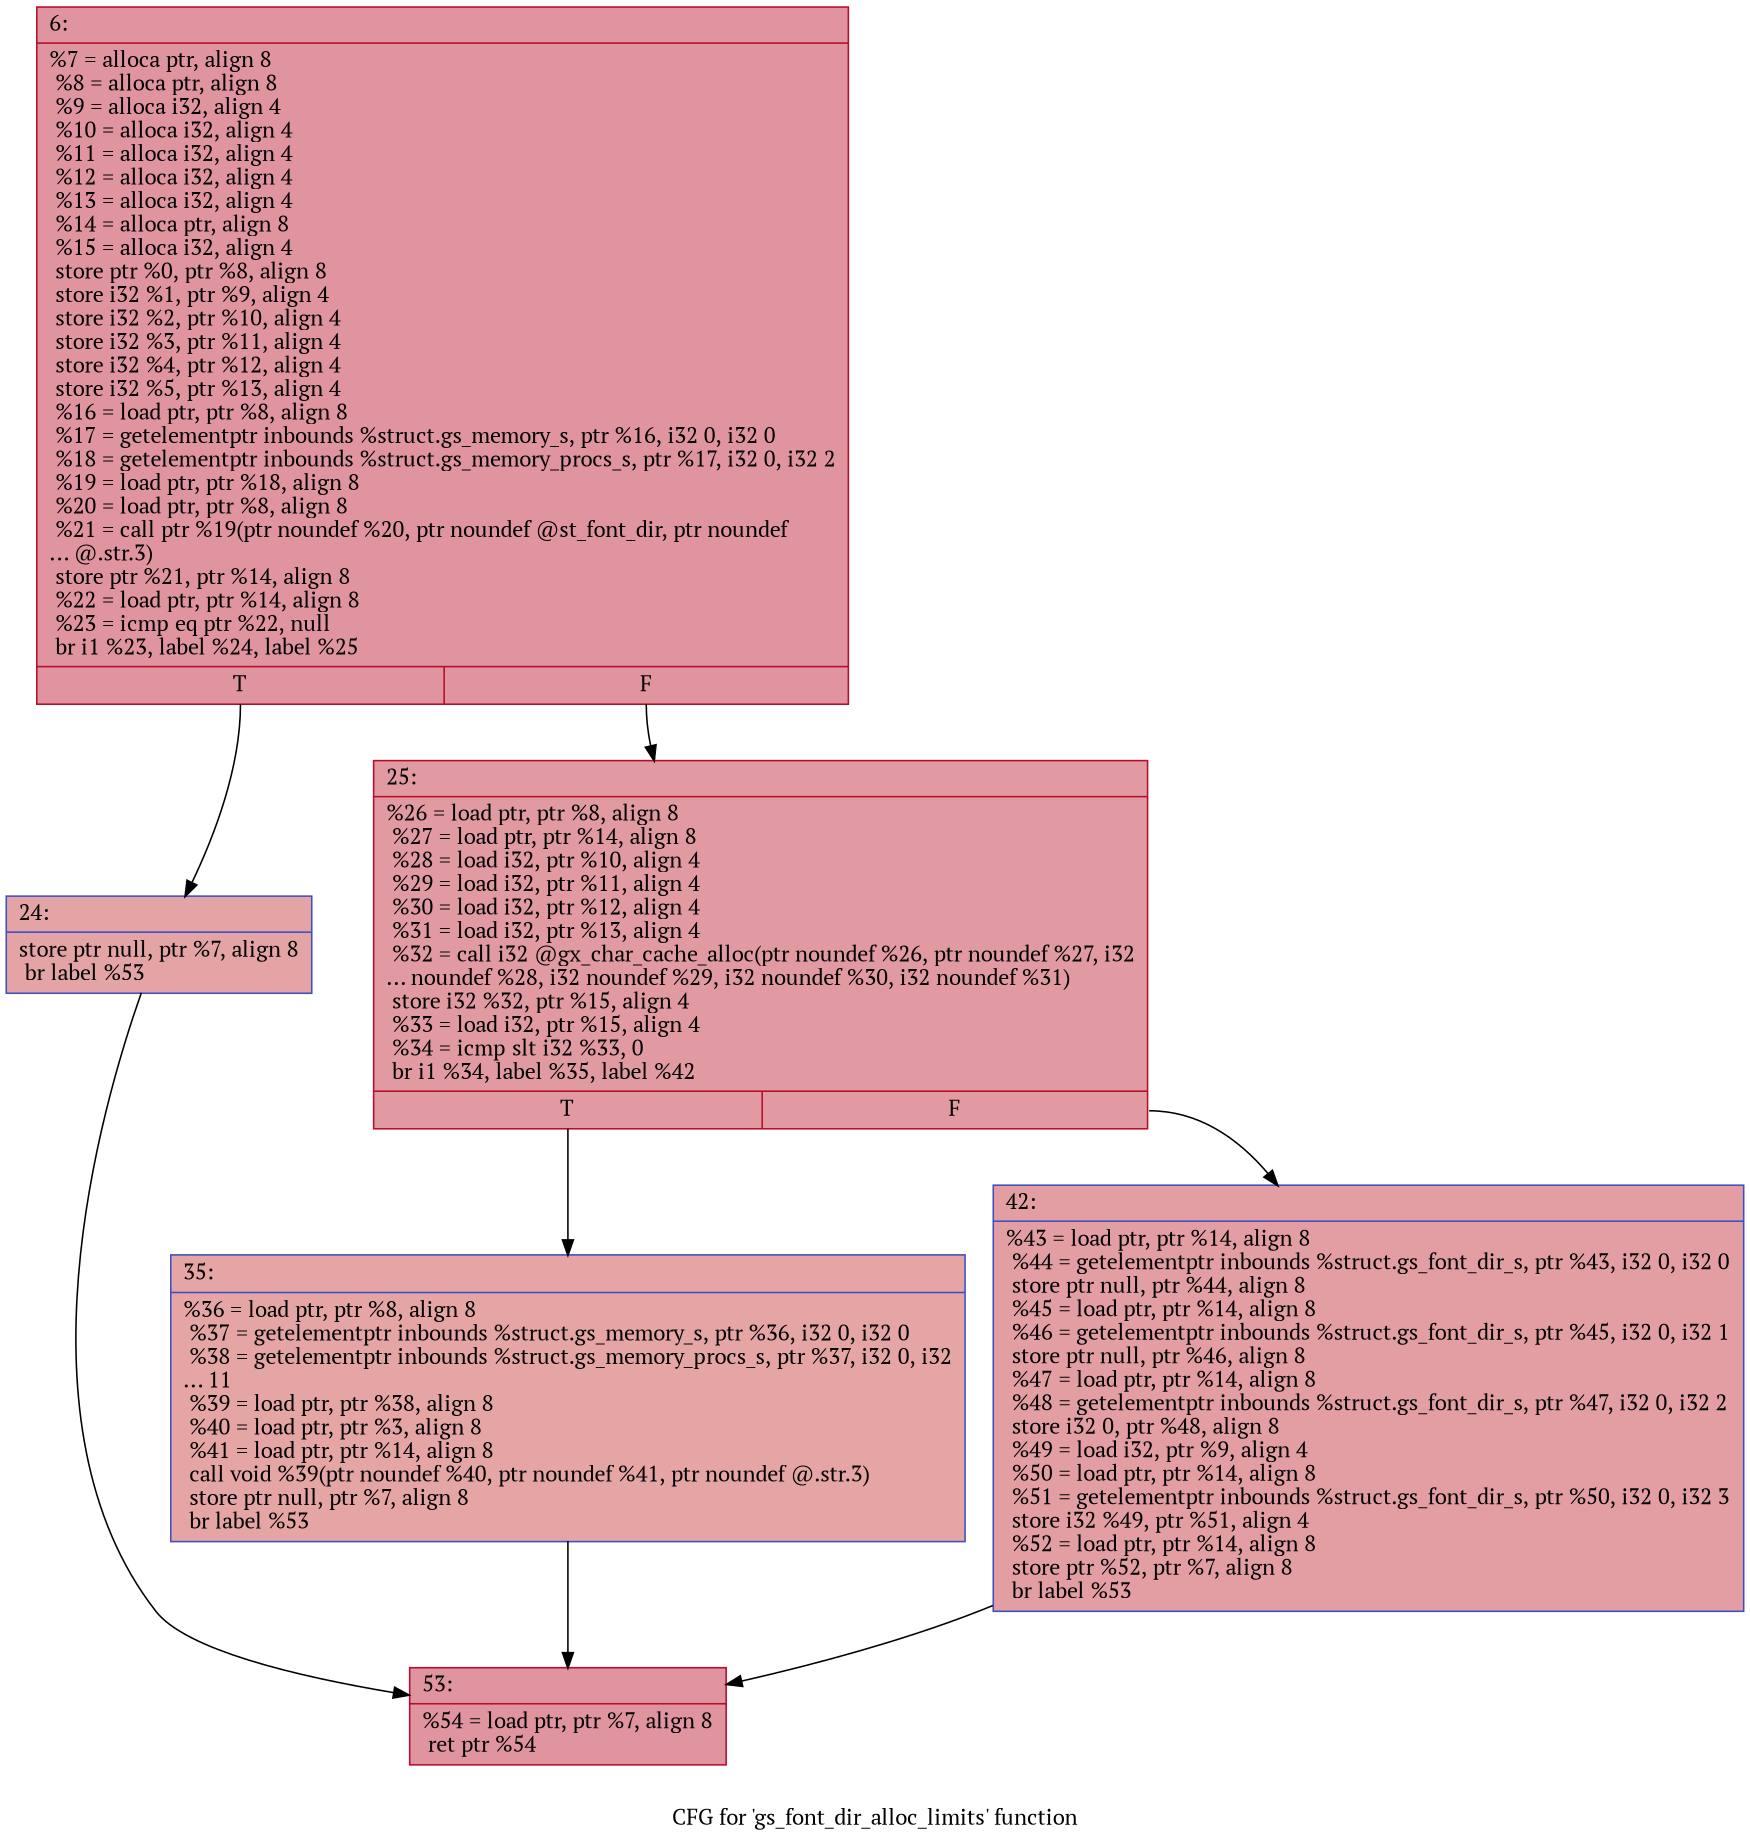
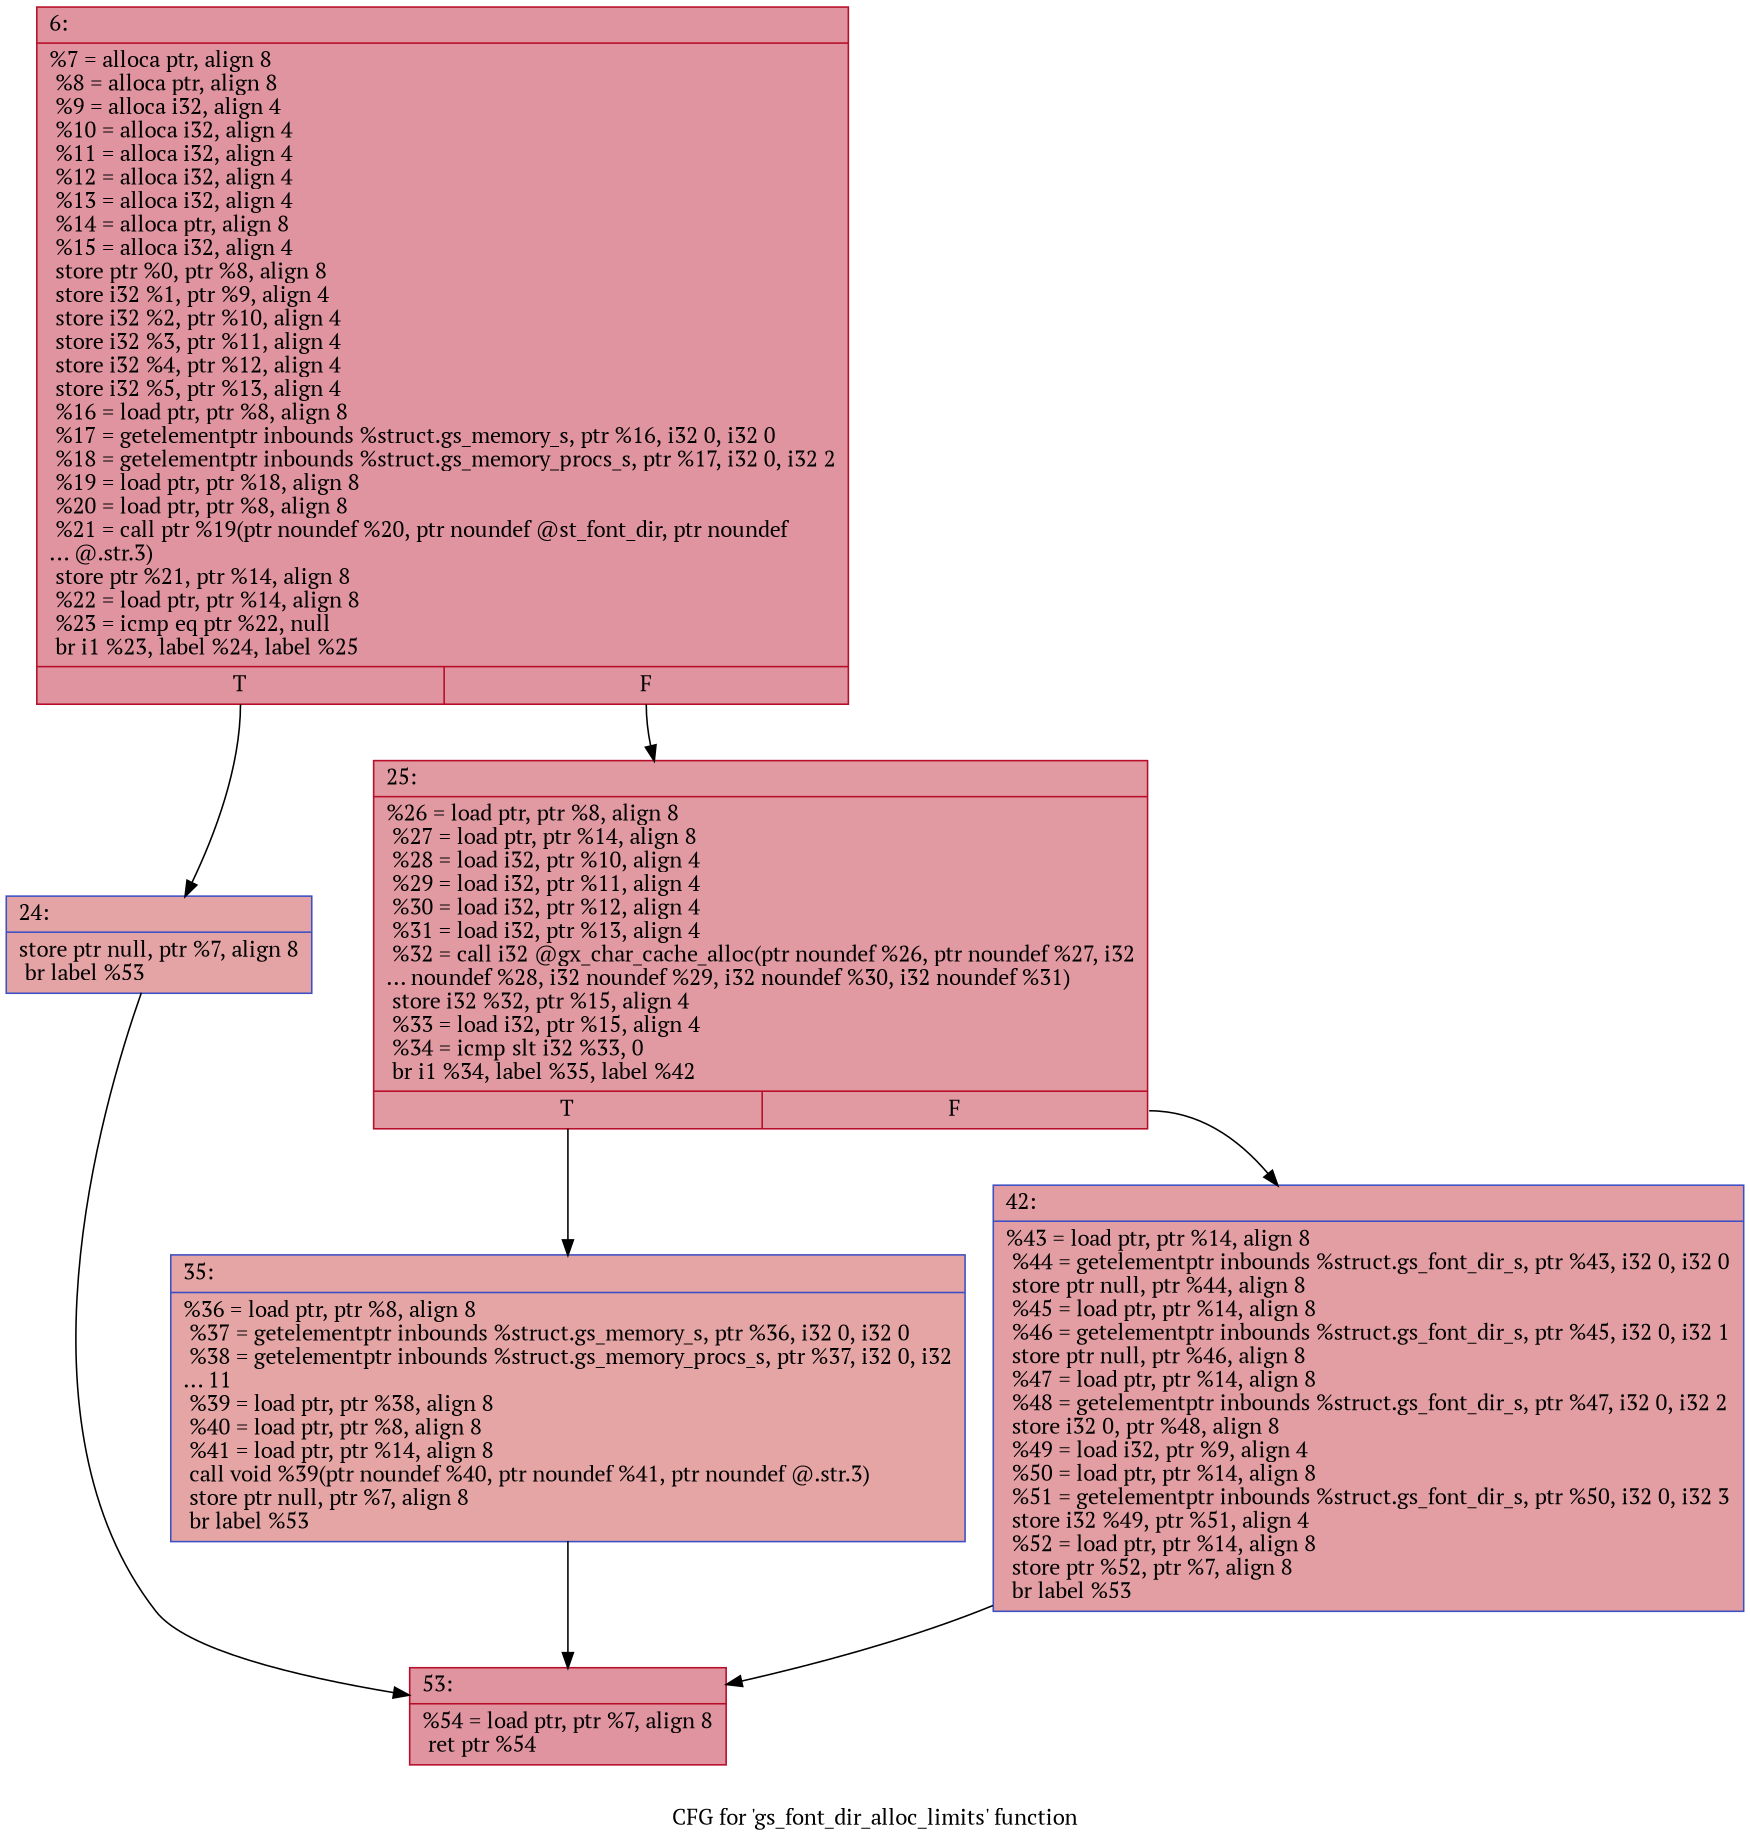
(333, 1428) -> (333, 1428)
